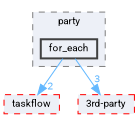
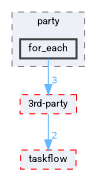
(53, 73) -> (48, 127)
